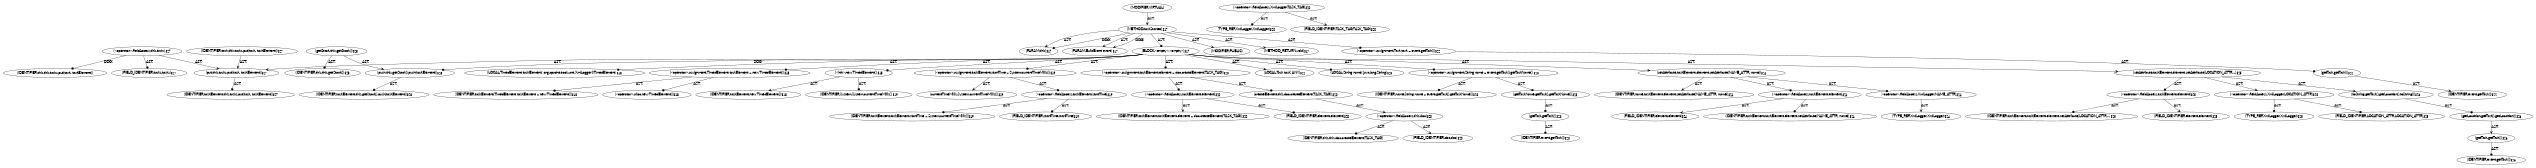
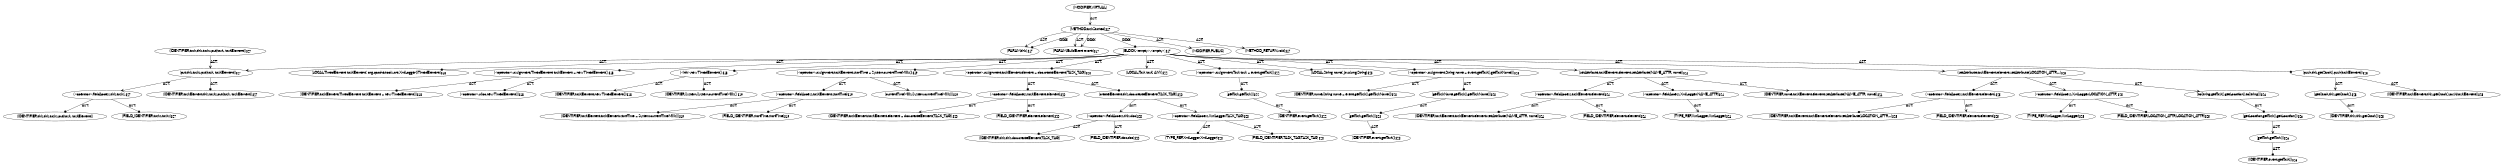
(1305, 18) -> (1248, 127)
(1162, 40) -> (1127, 40)
(1266, 40) -> (1191, 62)
(109, 62) -> (86, 106)
(188, 62) -> (157, 84)
(759, 62) -> (1863, 62)
(361, 64) -> (2335, 83)
(388, 83) -> (2384, 84)
none -> (1174, 105)
